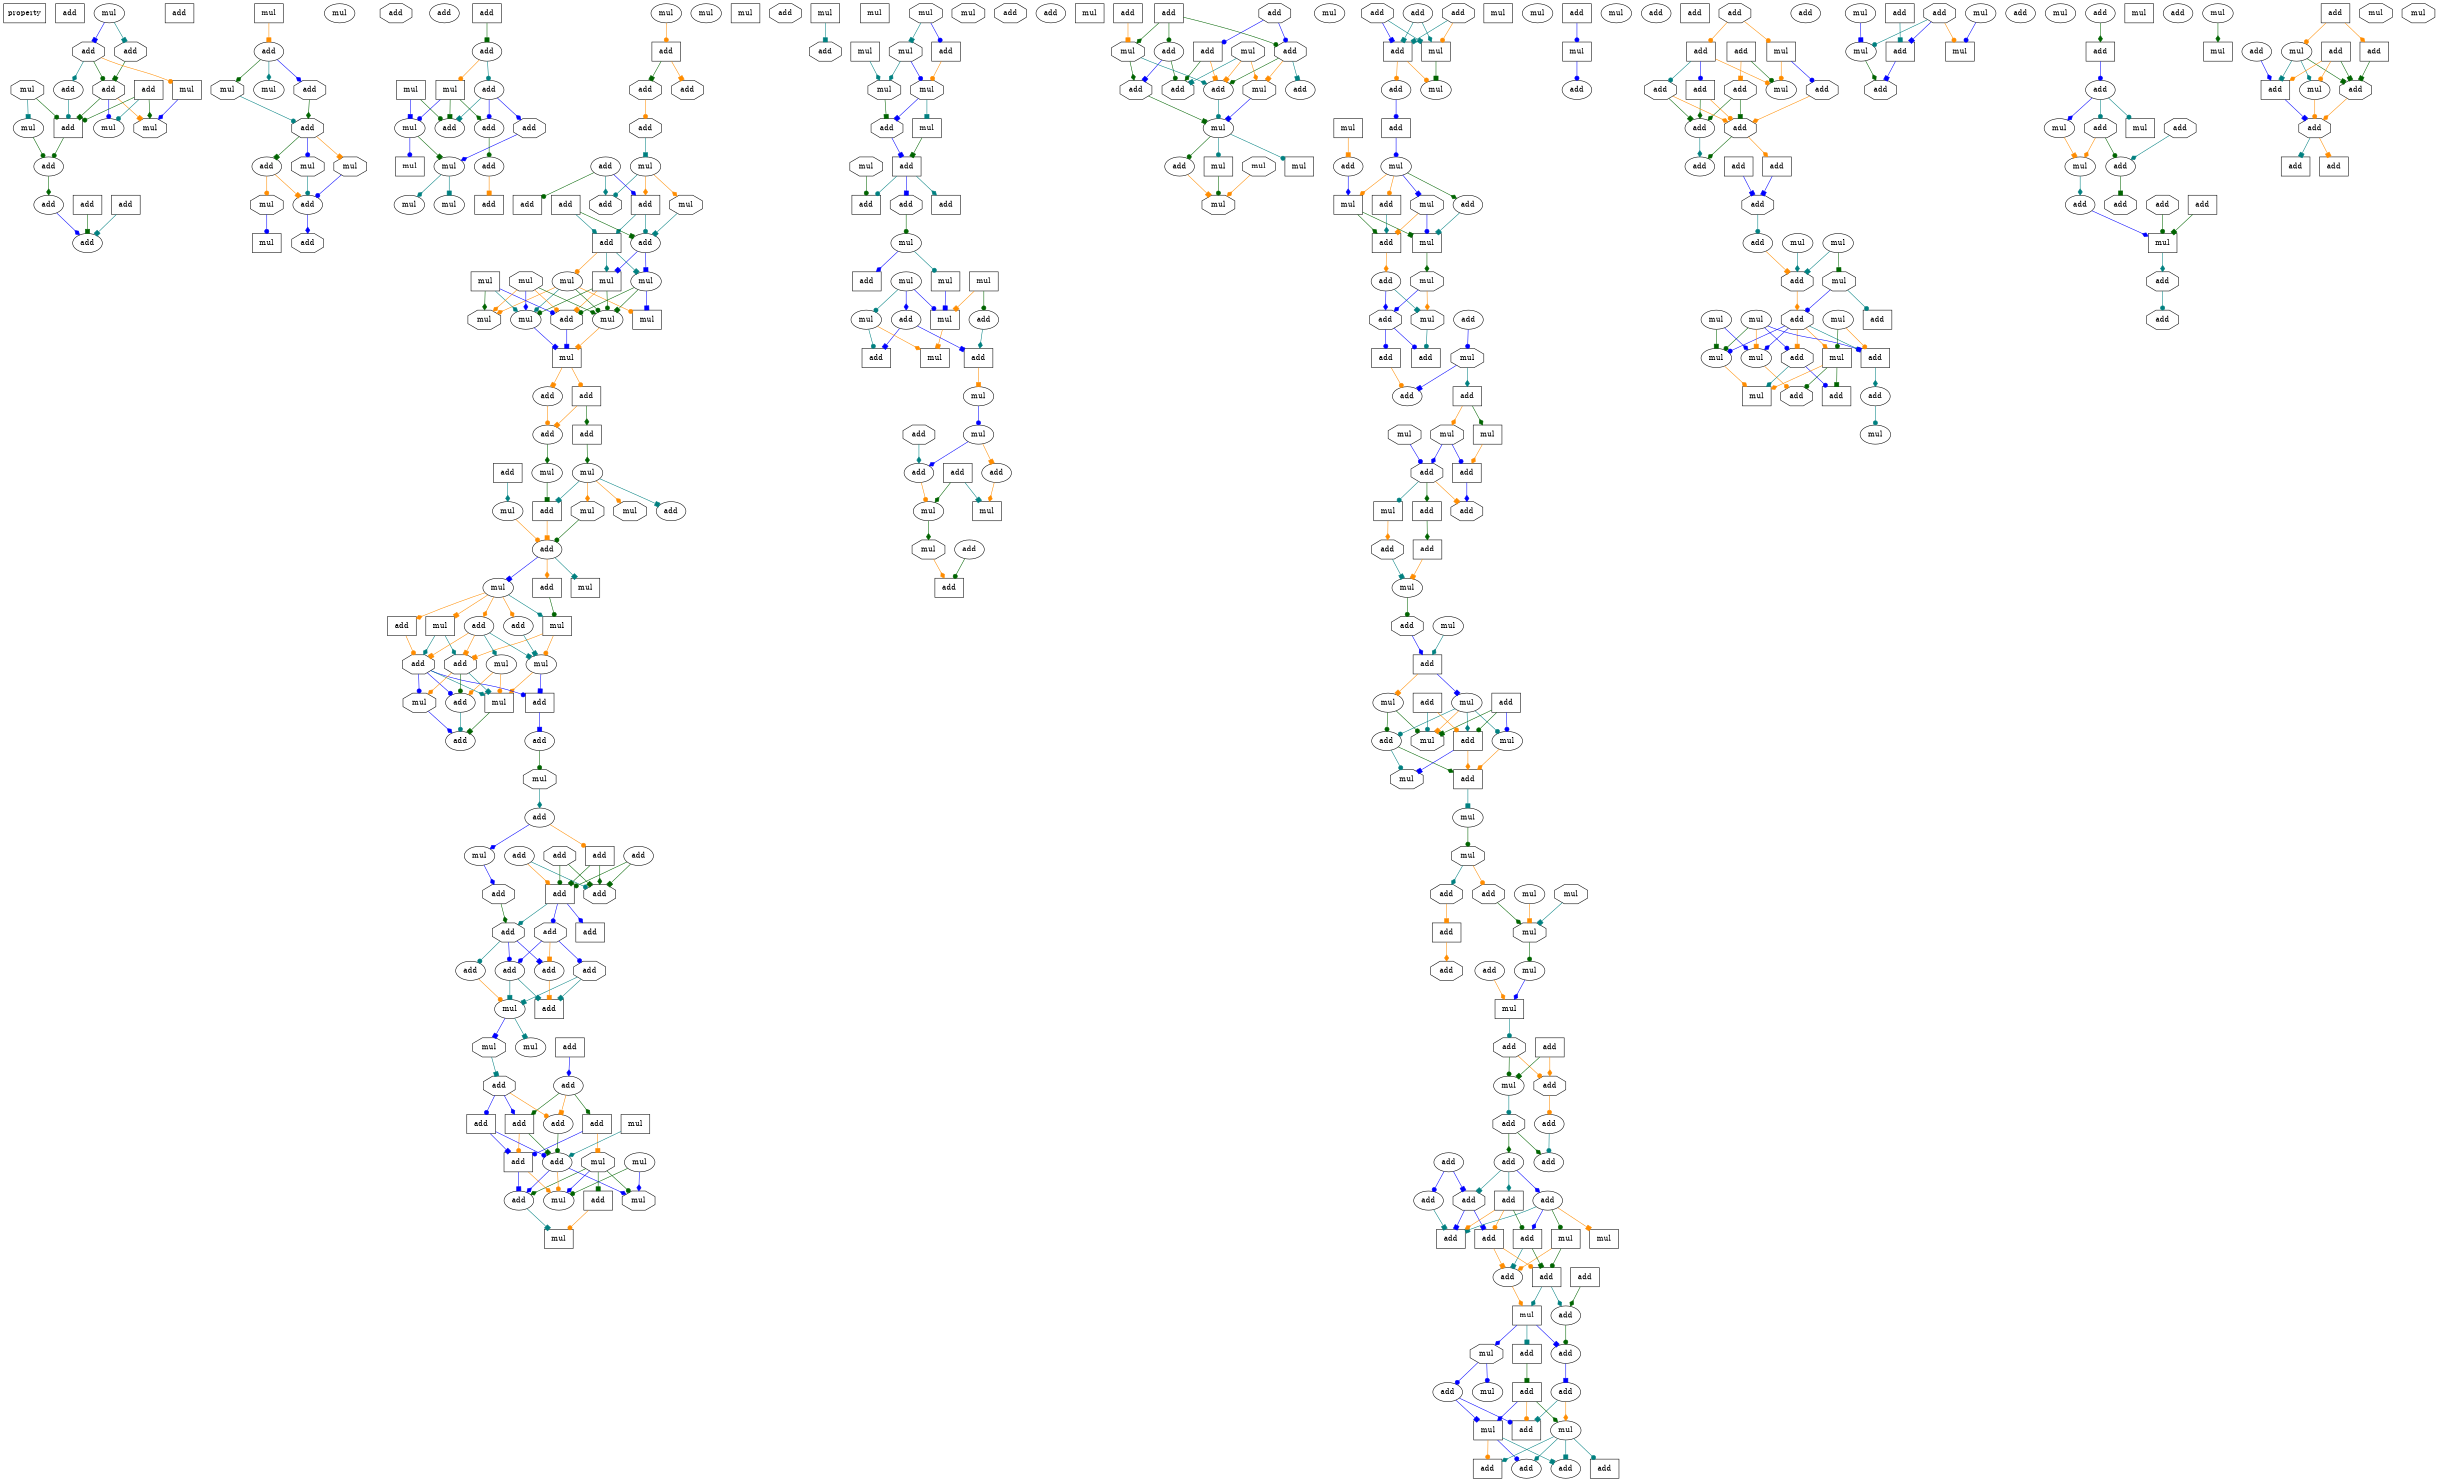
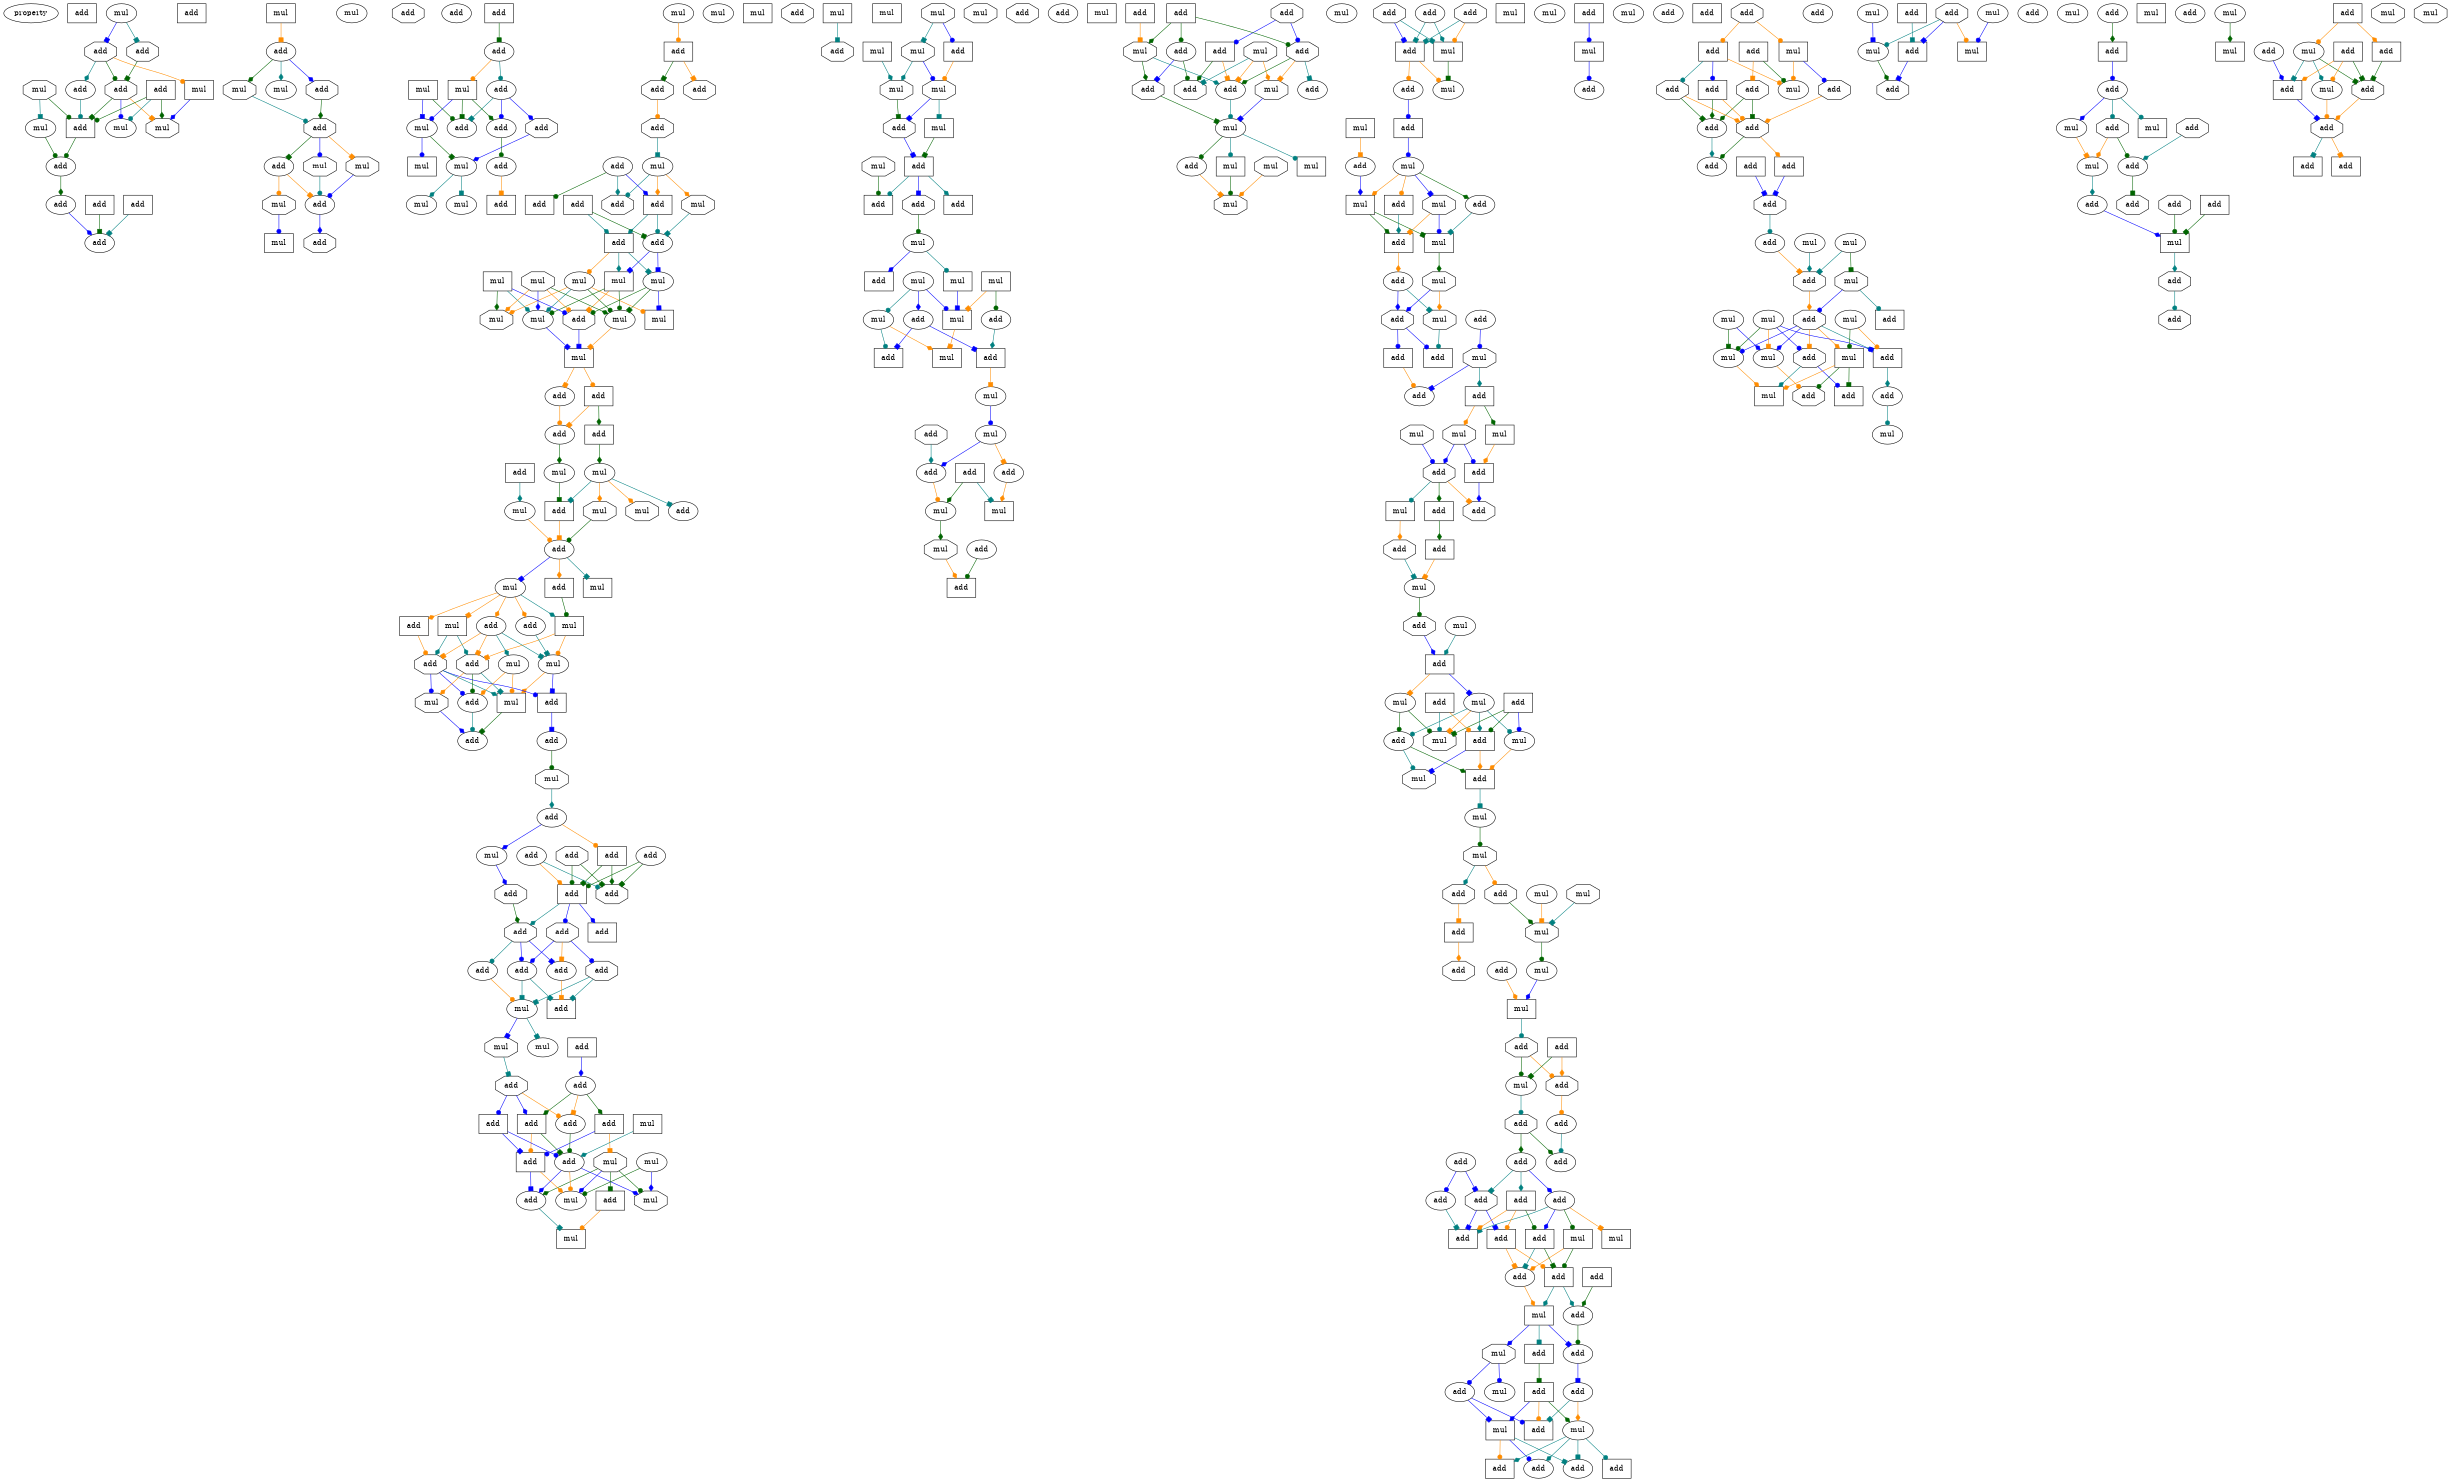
(25, 13) -> (31, 13)
